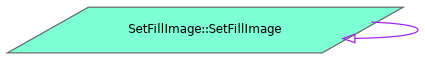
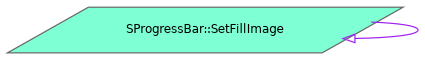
(205, 30) -> (205, 30)
